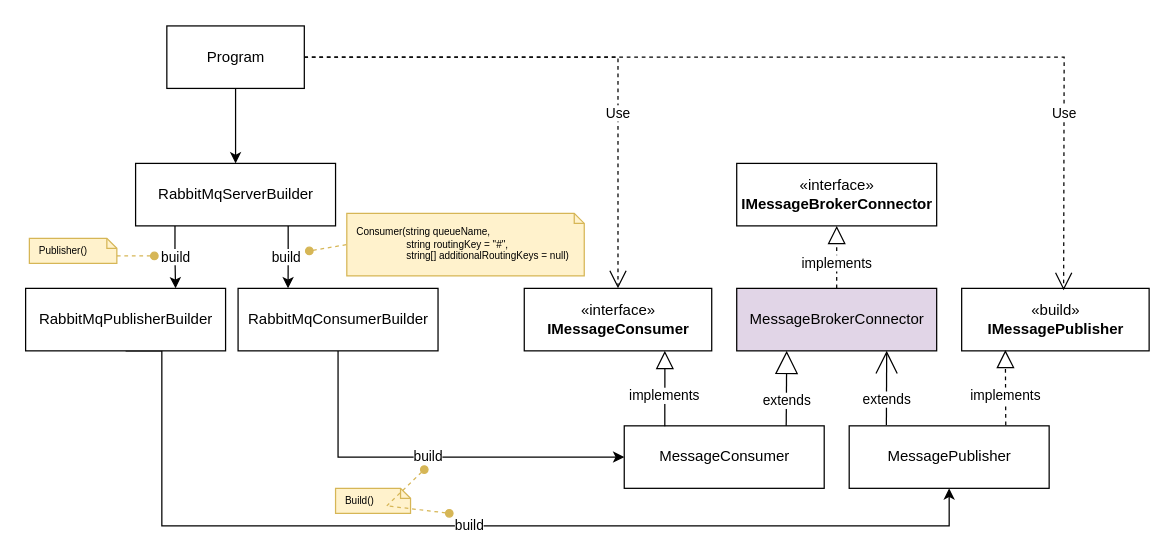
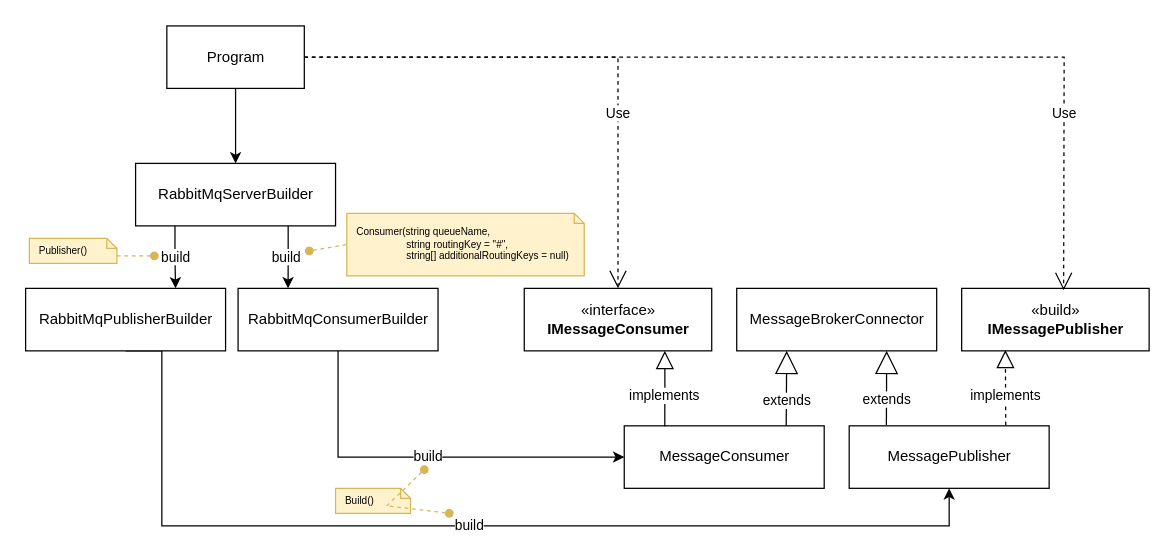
(837, 194) -> none
(837, 266) -> none
(837, 319) -> (837, 319)
(887, 364) -> (887, 374)
